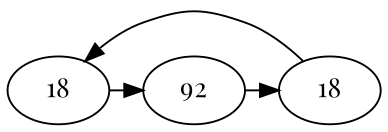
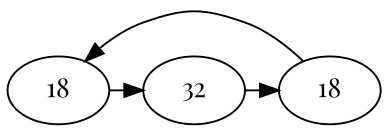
(194, 90) -> (194, 90)
